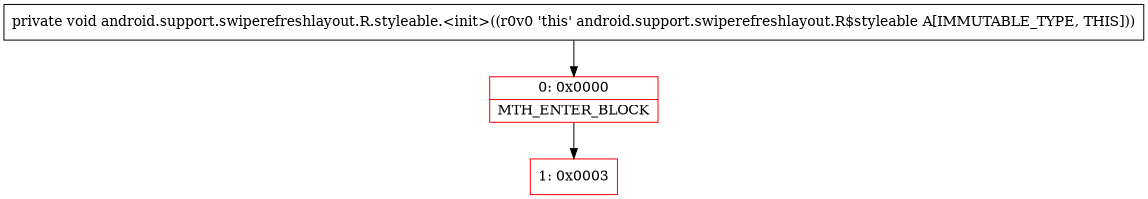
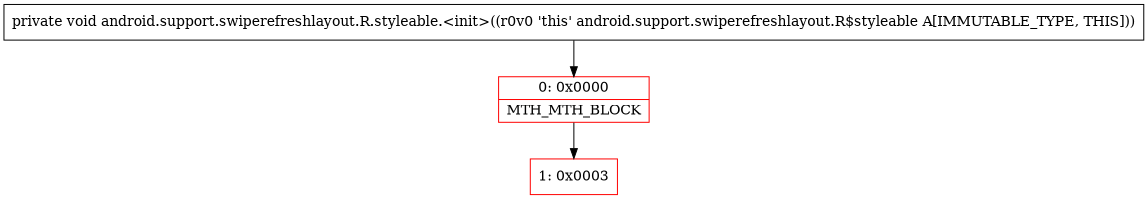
(574, 110) -> (574, 110)
